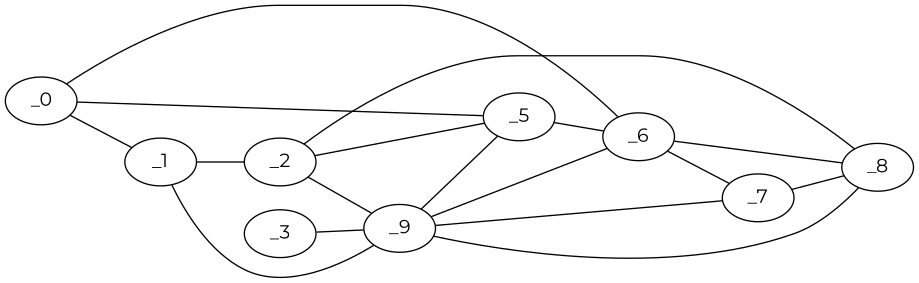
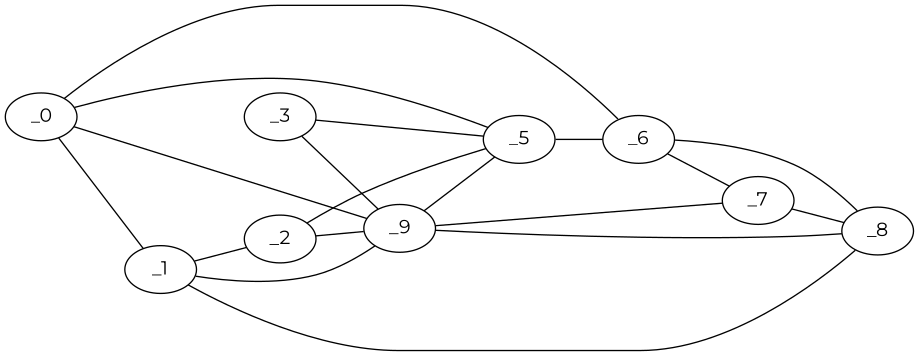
(580, 56) -> (529, 351)
none -> (400, 128)
(519, 183) -> (220, 173)
